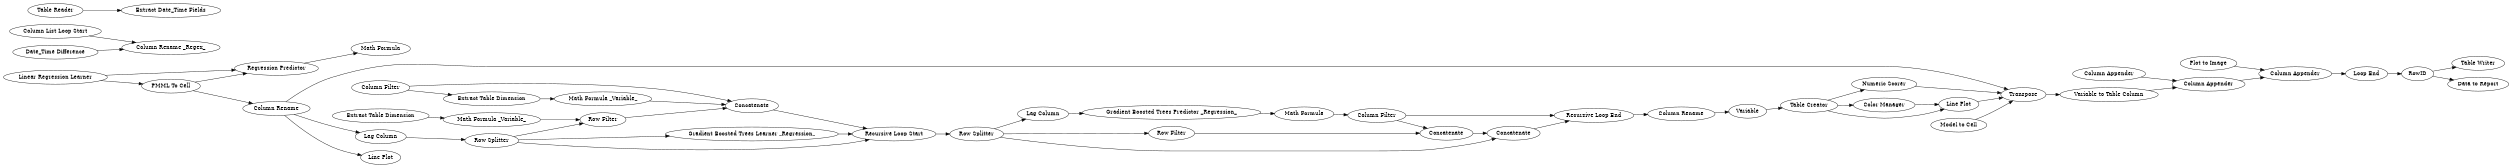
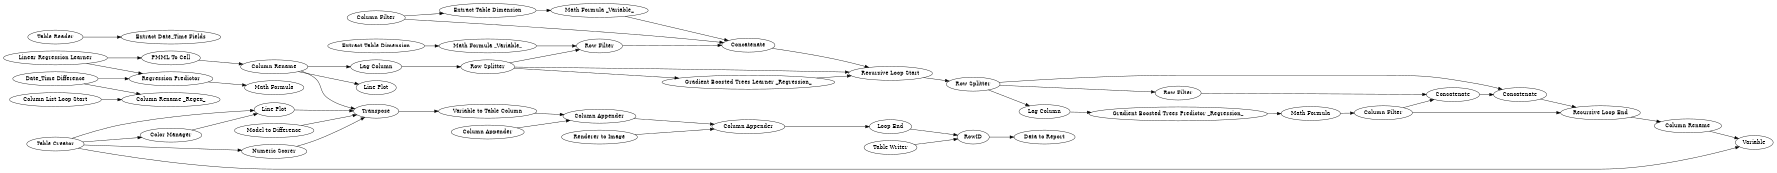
(2209, 63) -> (599, 137)
(2442, 69) -> (934, 142)
(219, 78) -> (112, 79)
(1772, 109) -> (907, 169)
(1959, 125) -> (274, 131)
